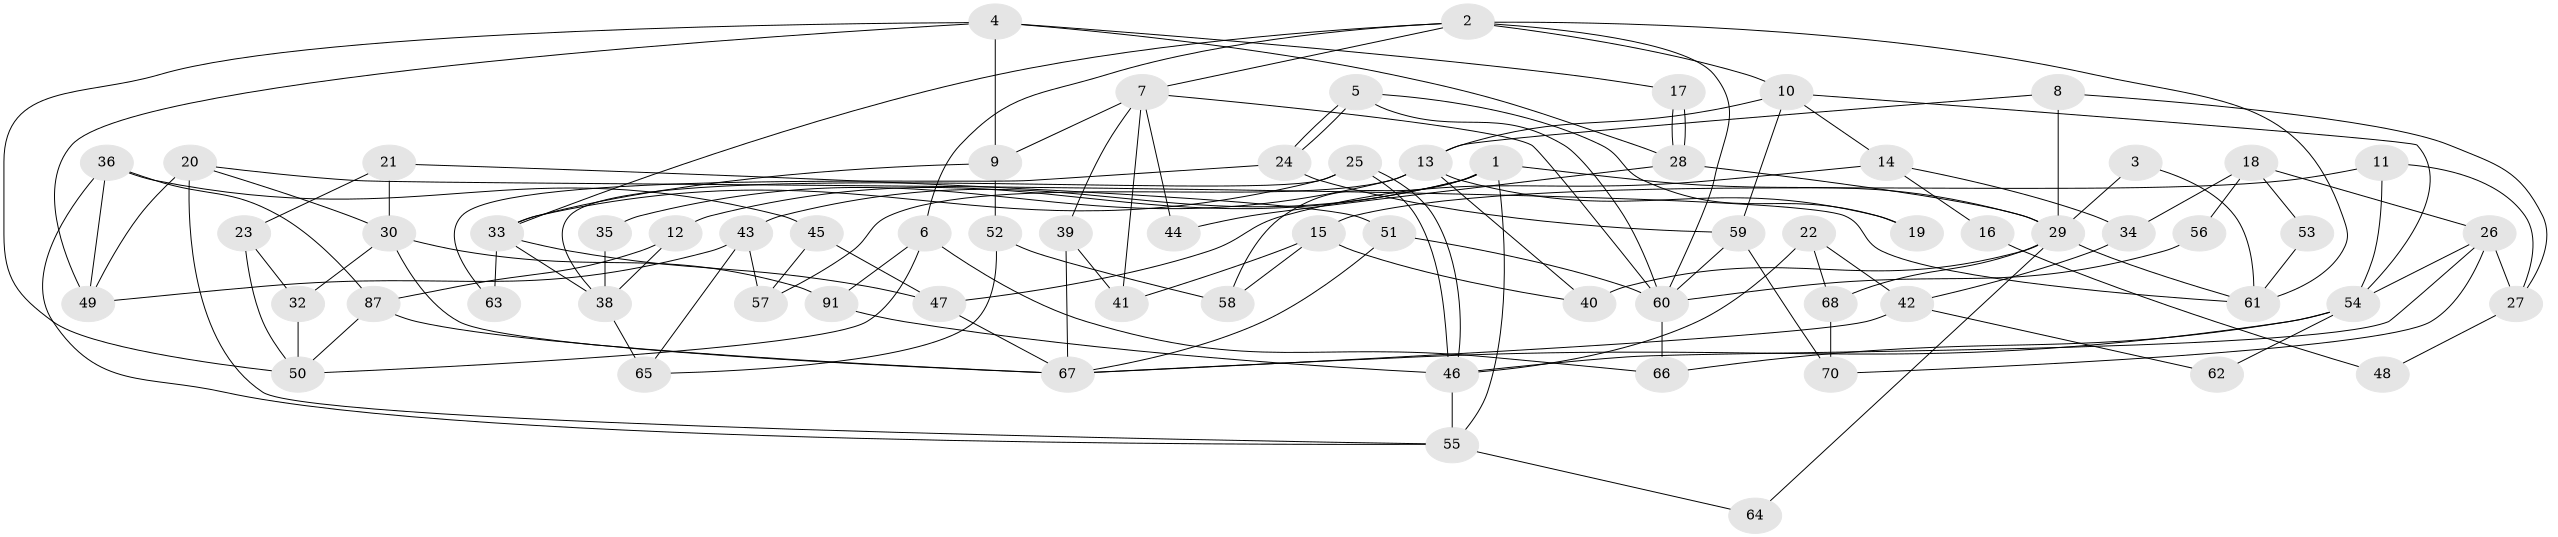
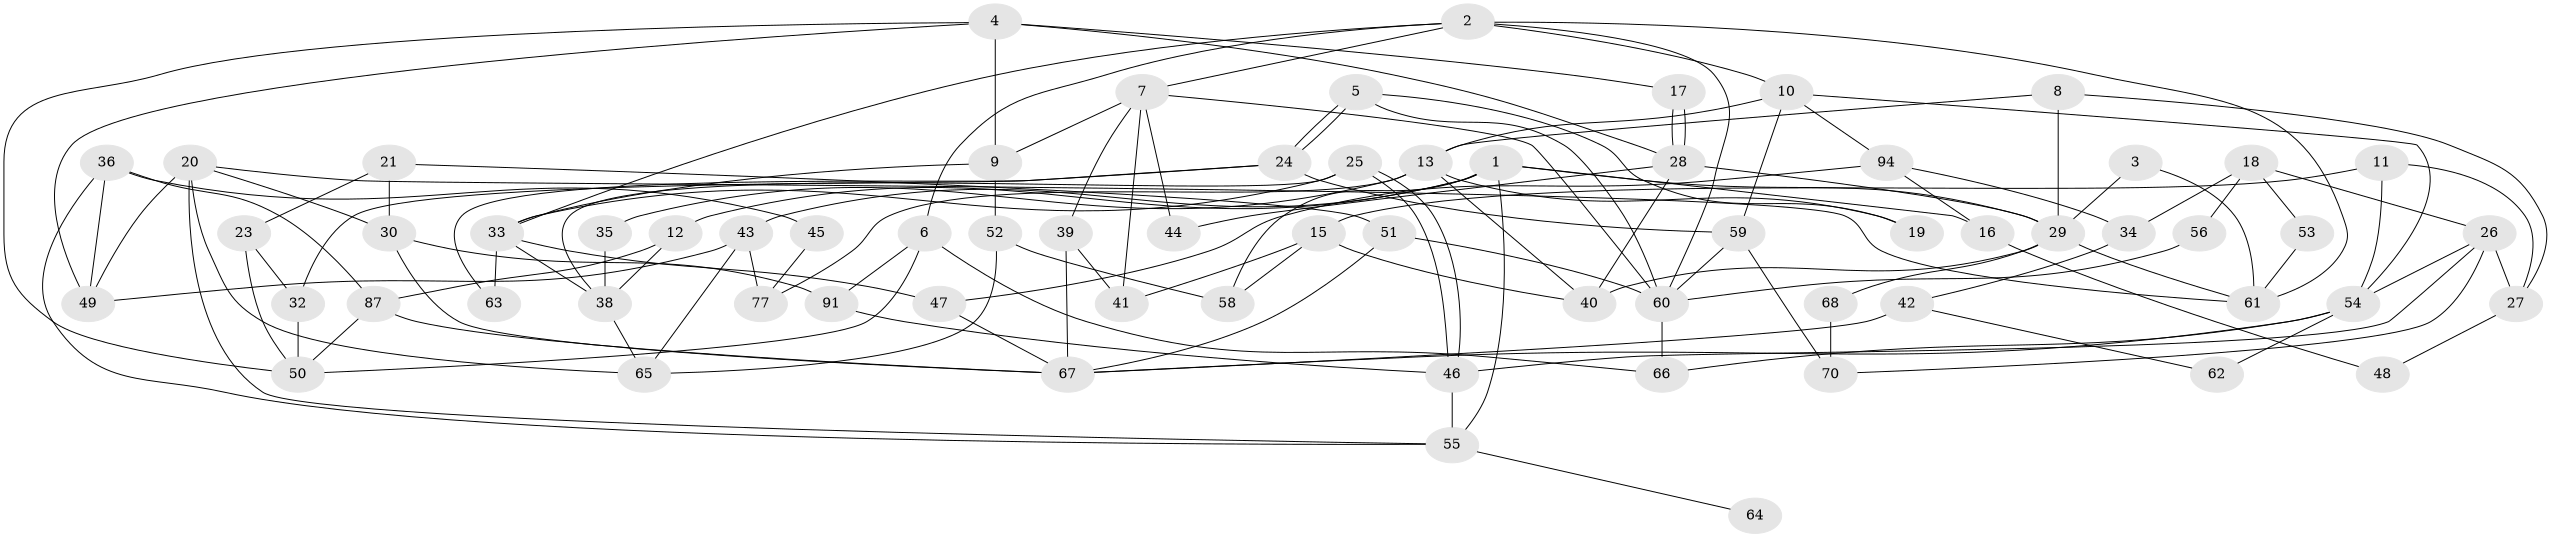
(1887, 163) -> (1887, 163)
none -> (1857, 205)
(1809, 233) -> none
none -> (1629, 241)
(349, 264) -> (761, 184)
(872, 265) -> none
(761, 304) -> (761, 304)
none -> (357, 348)
(1900, 381) -> none
